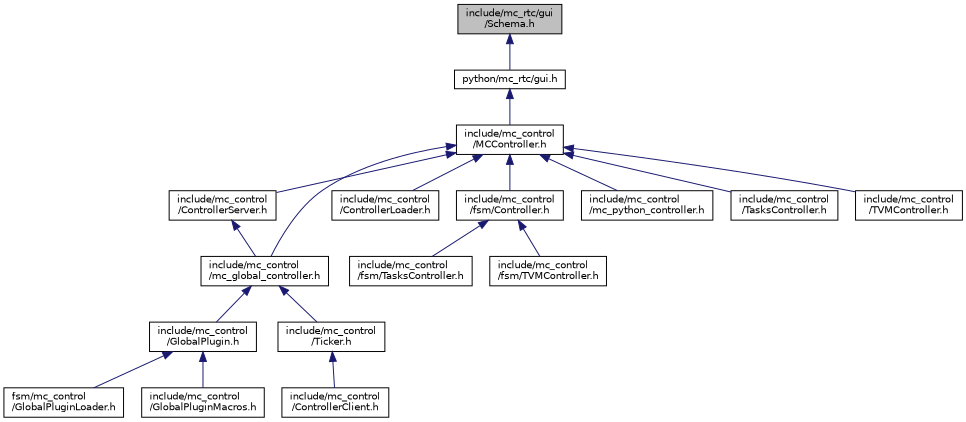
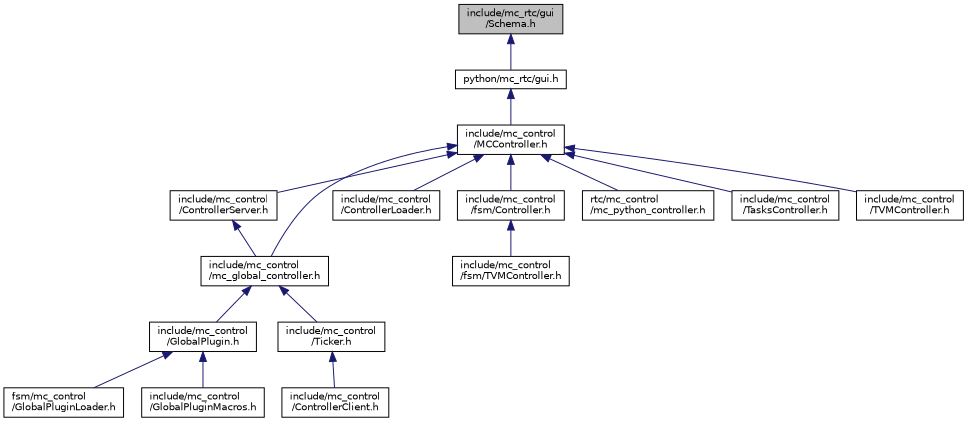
(647, 205) -> (648, 205)
(411, 271) -> none
